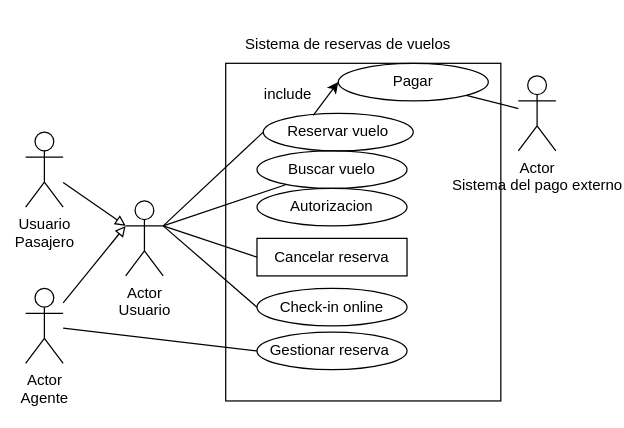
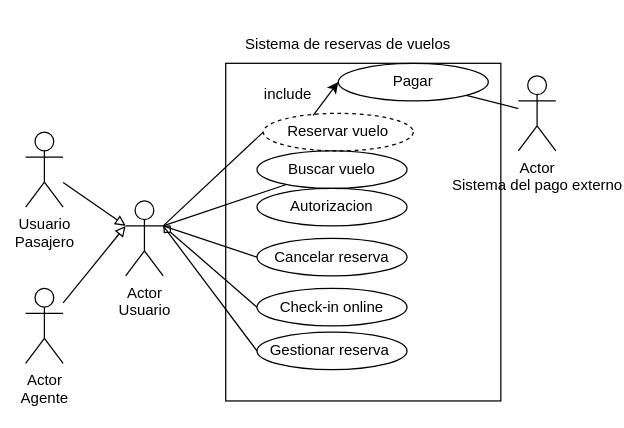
(338, 132) -> (338, 132)
(172, 233) -> (173, 235)
(332, 257) -> (332, 257)
(160, 339) -> (212, 291)
